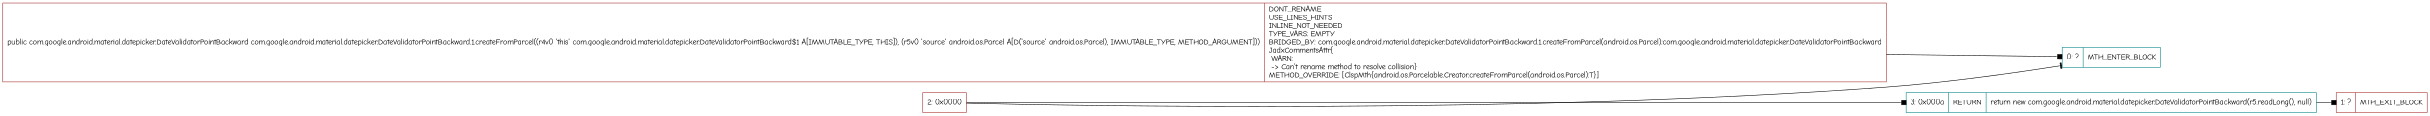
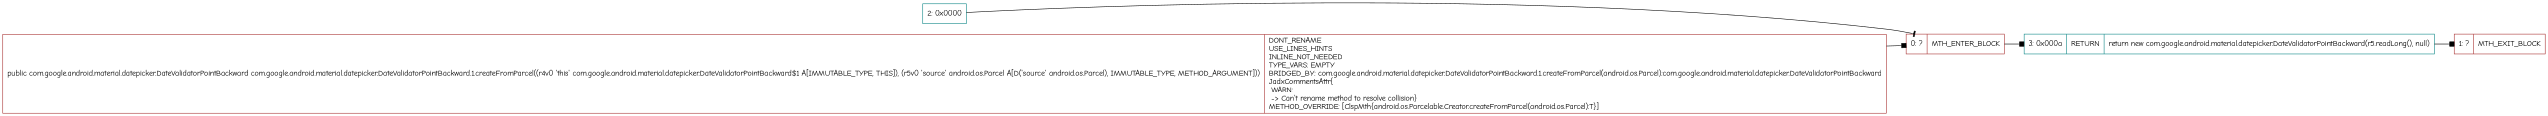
(2111, 57) -> (1955, 44)
(945, 103) -> (945, 14)
(1363, 103) -> (2011, 44)
